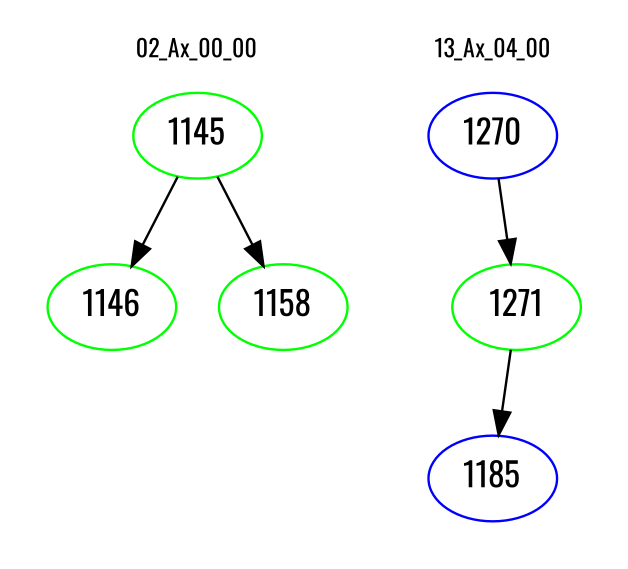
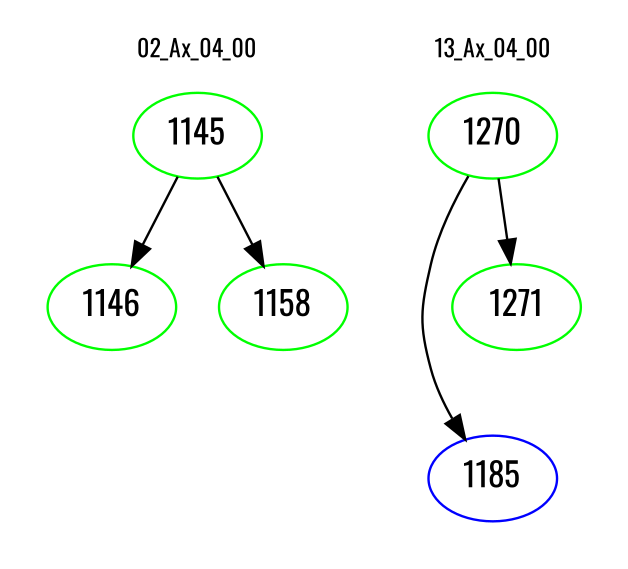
(198, 51) -> (198, 51)
(493, 136) -> (493, 136)
(506, 380) -> (424, 296)
